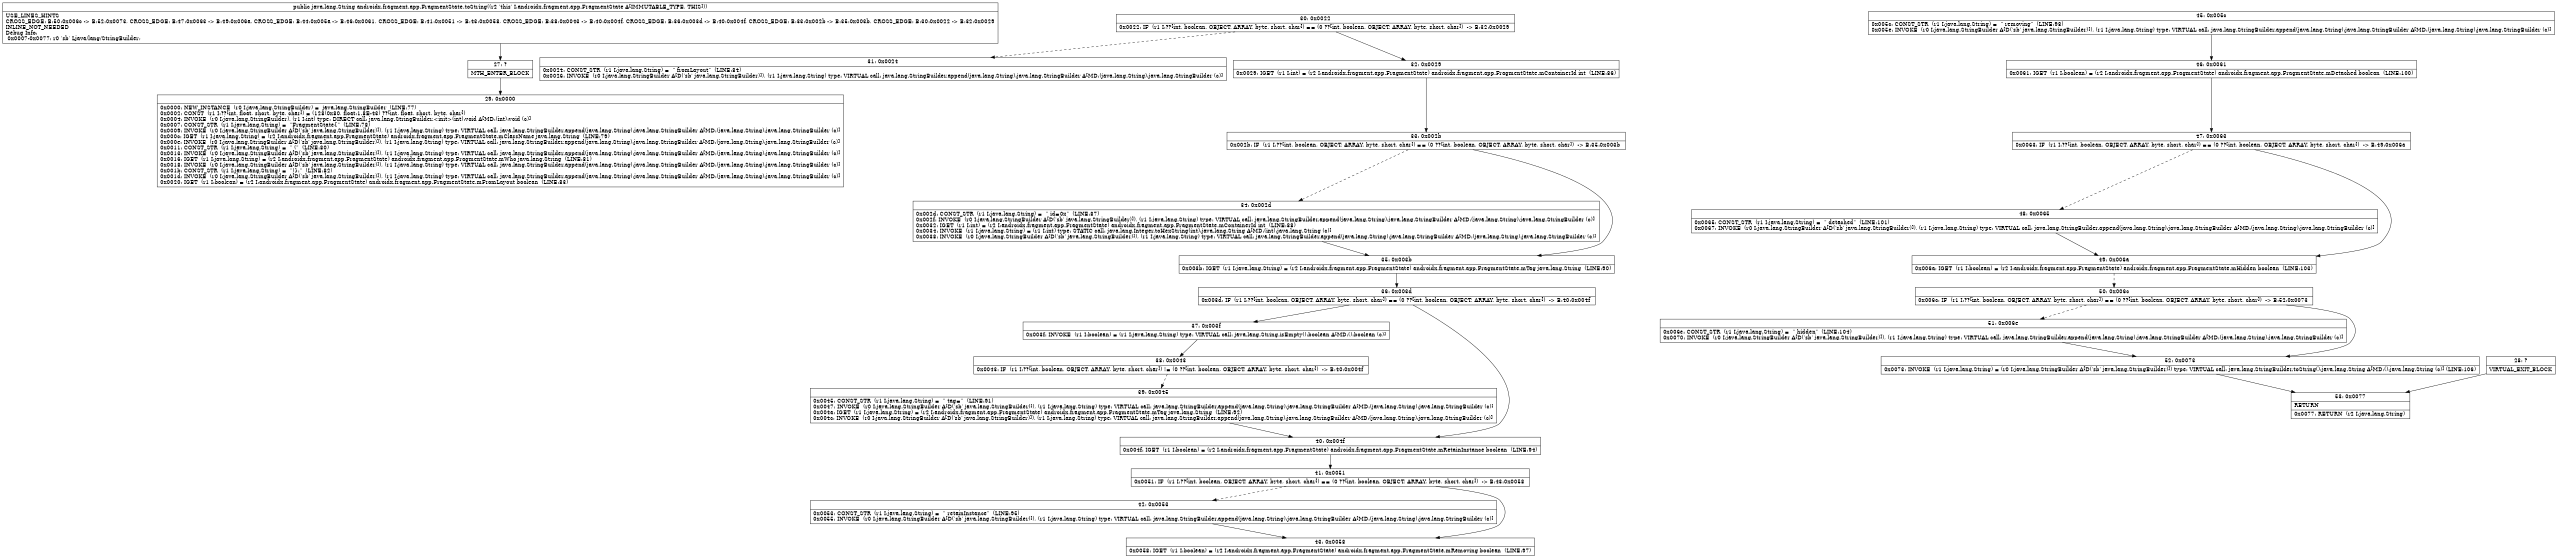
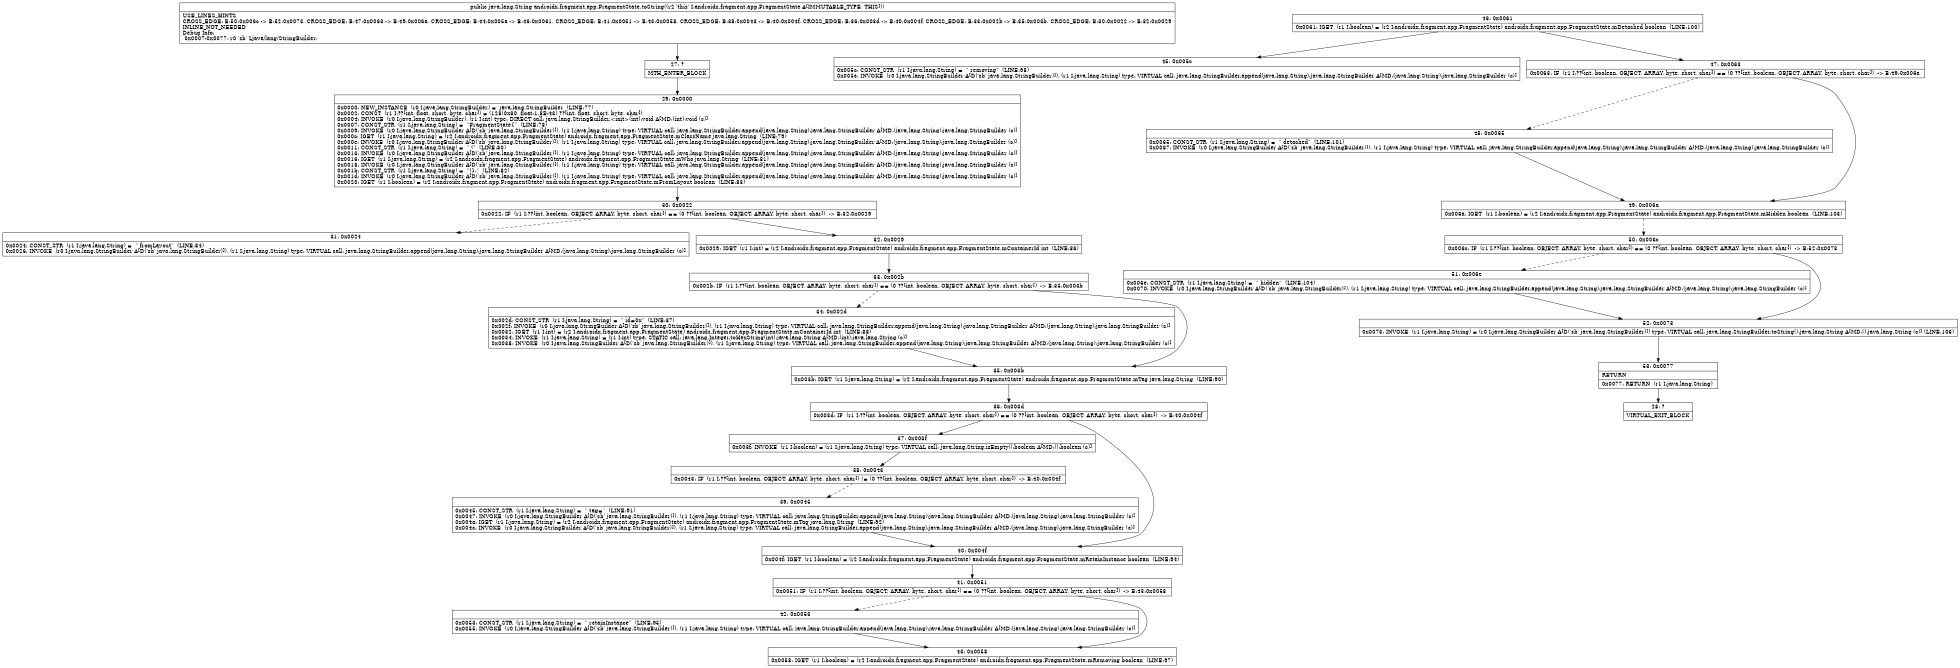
(2211, 46) -> (1349, 44)
none -> (677, 192)
(2448, 383) -> (1658, 394)
(2350, 414) -> (1658, 384)
